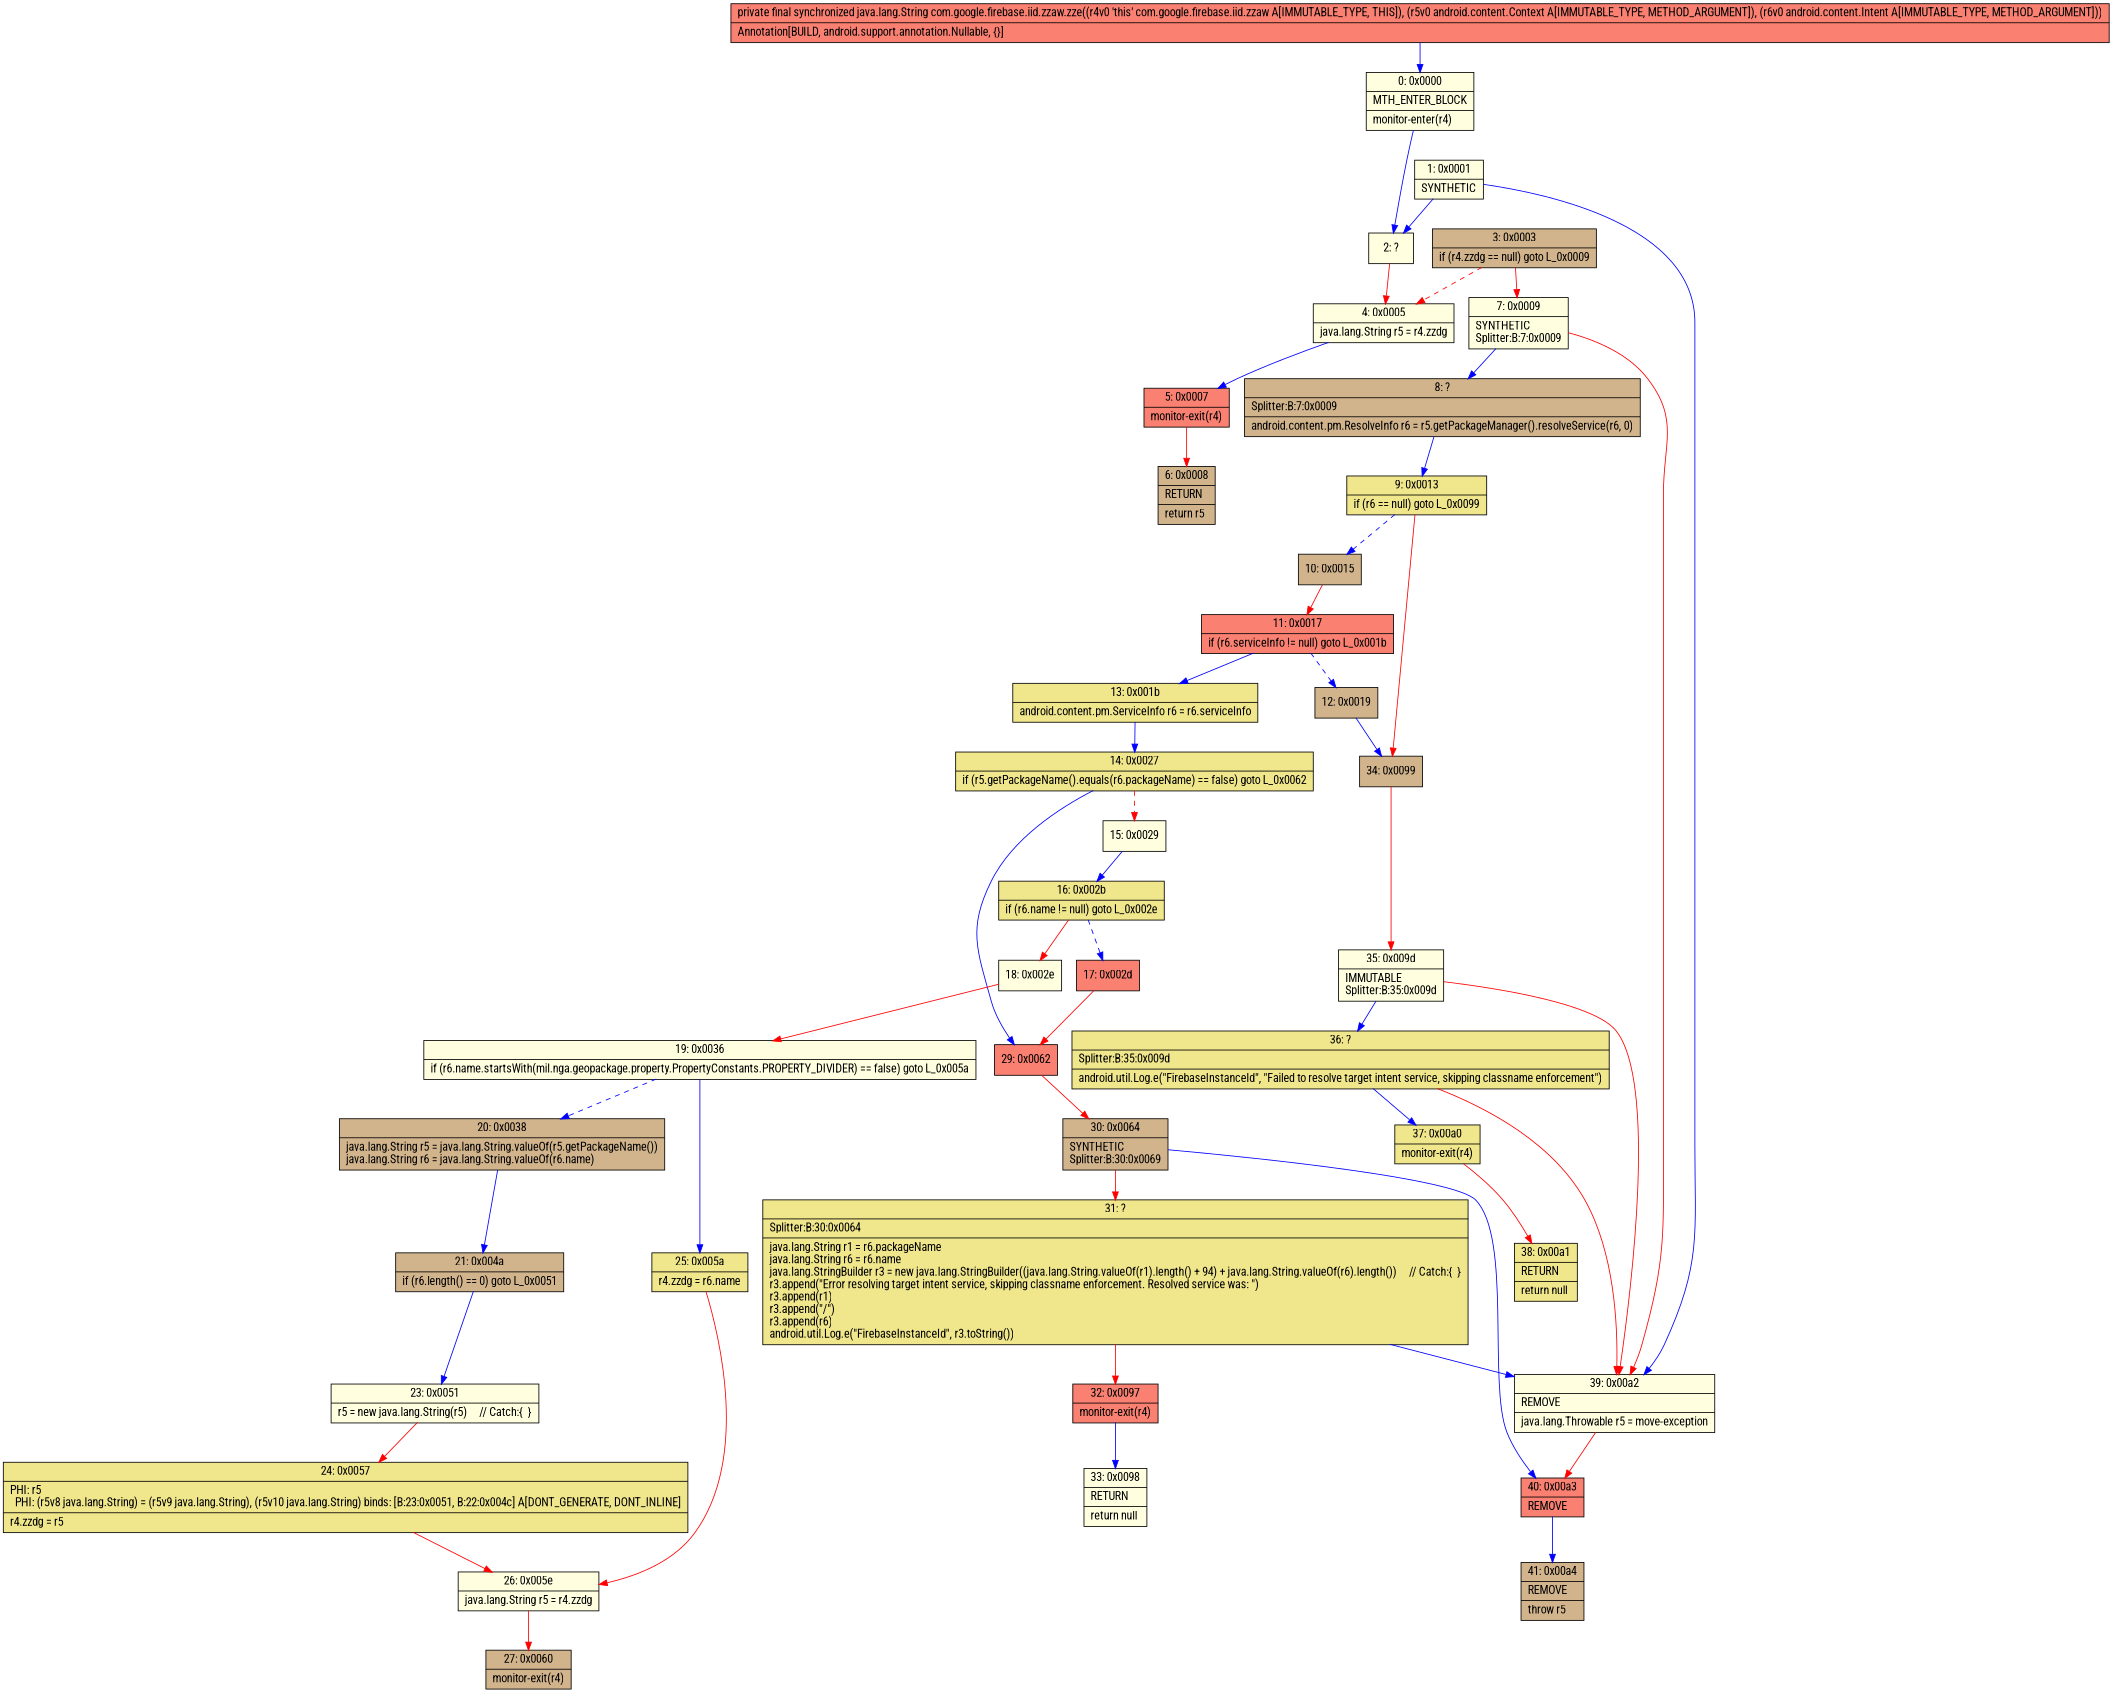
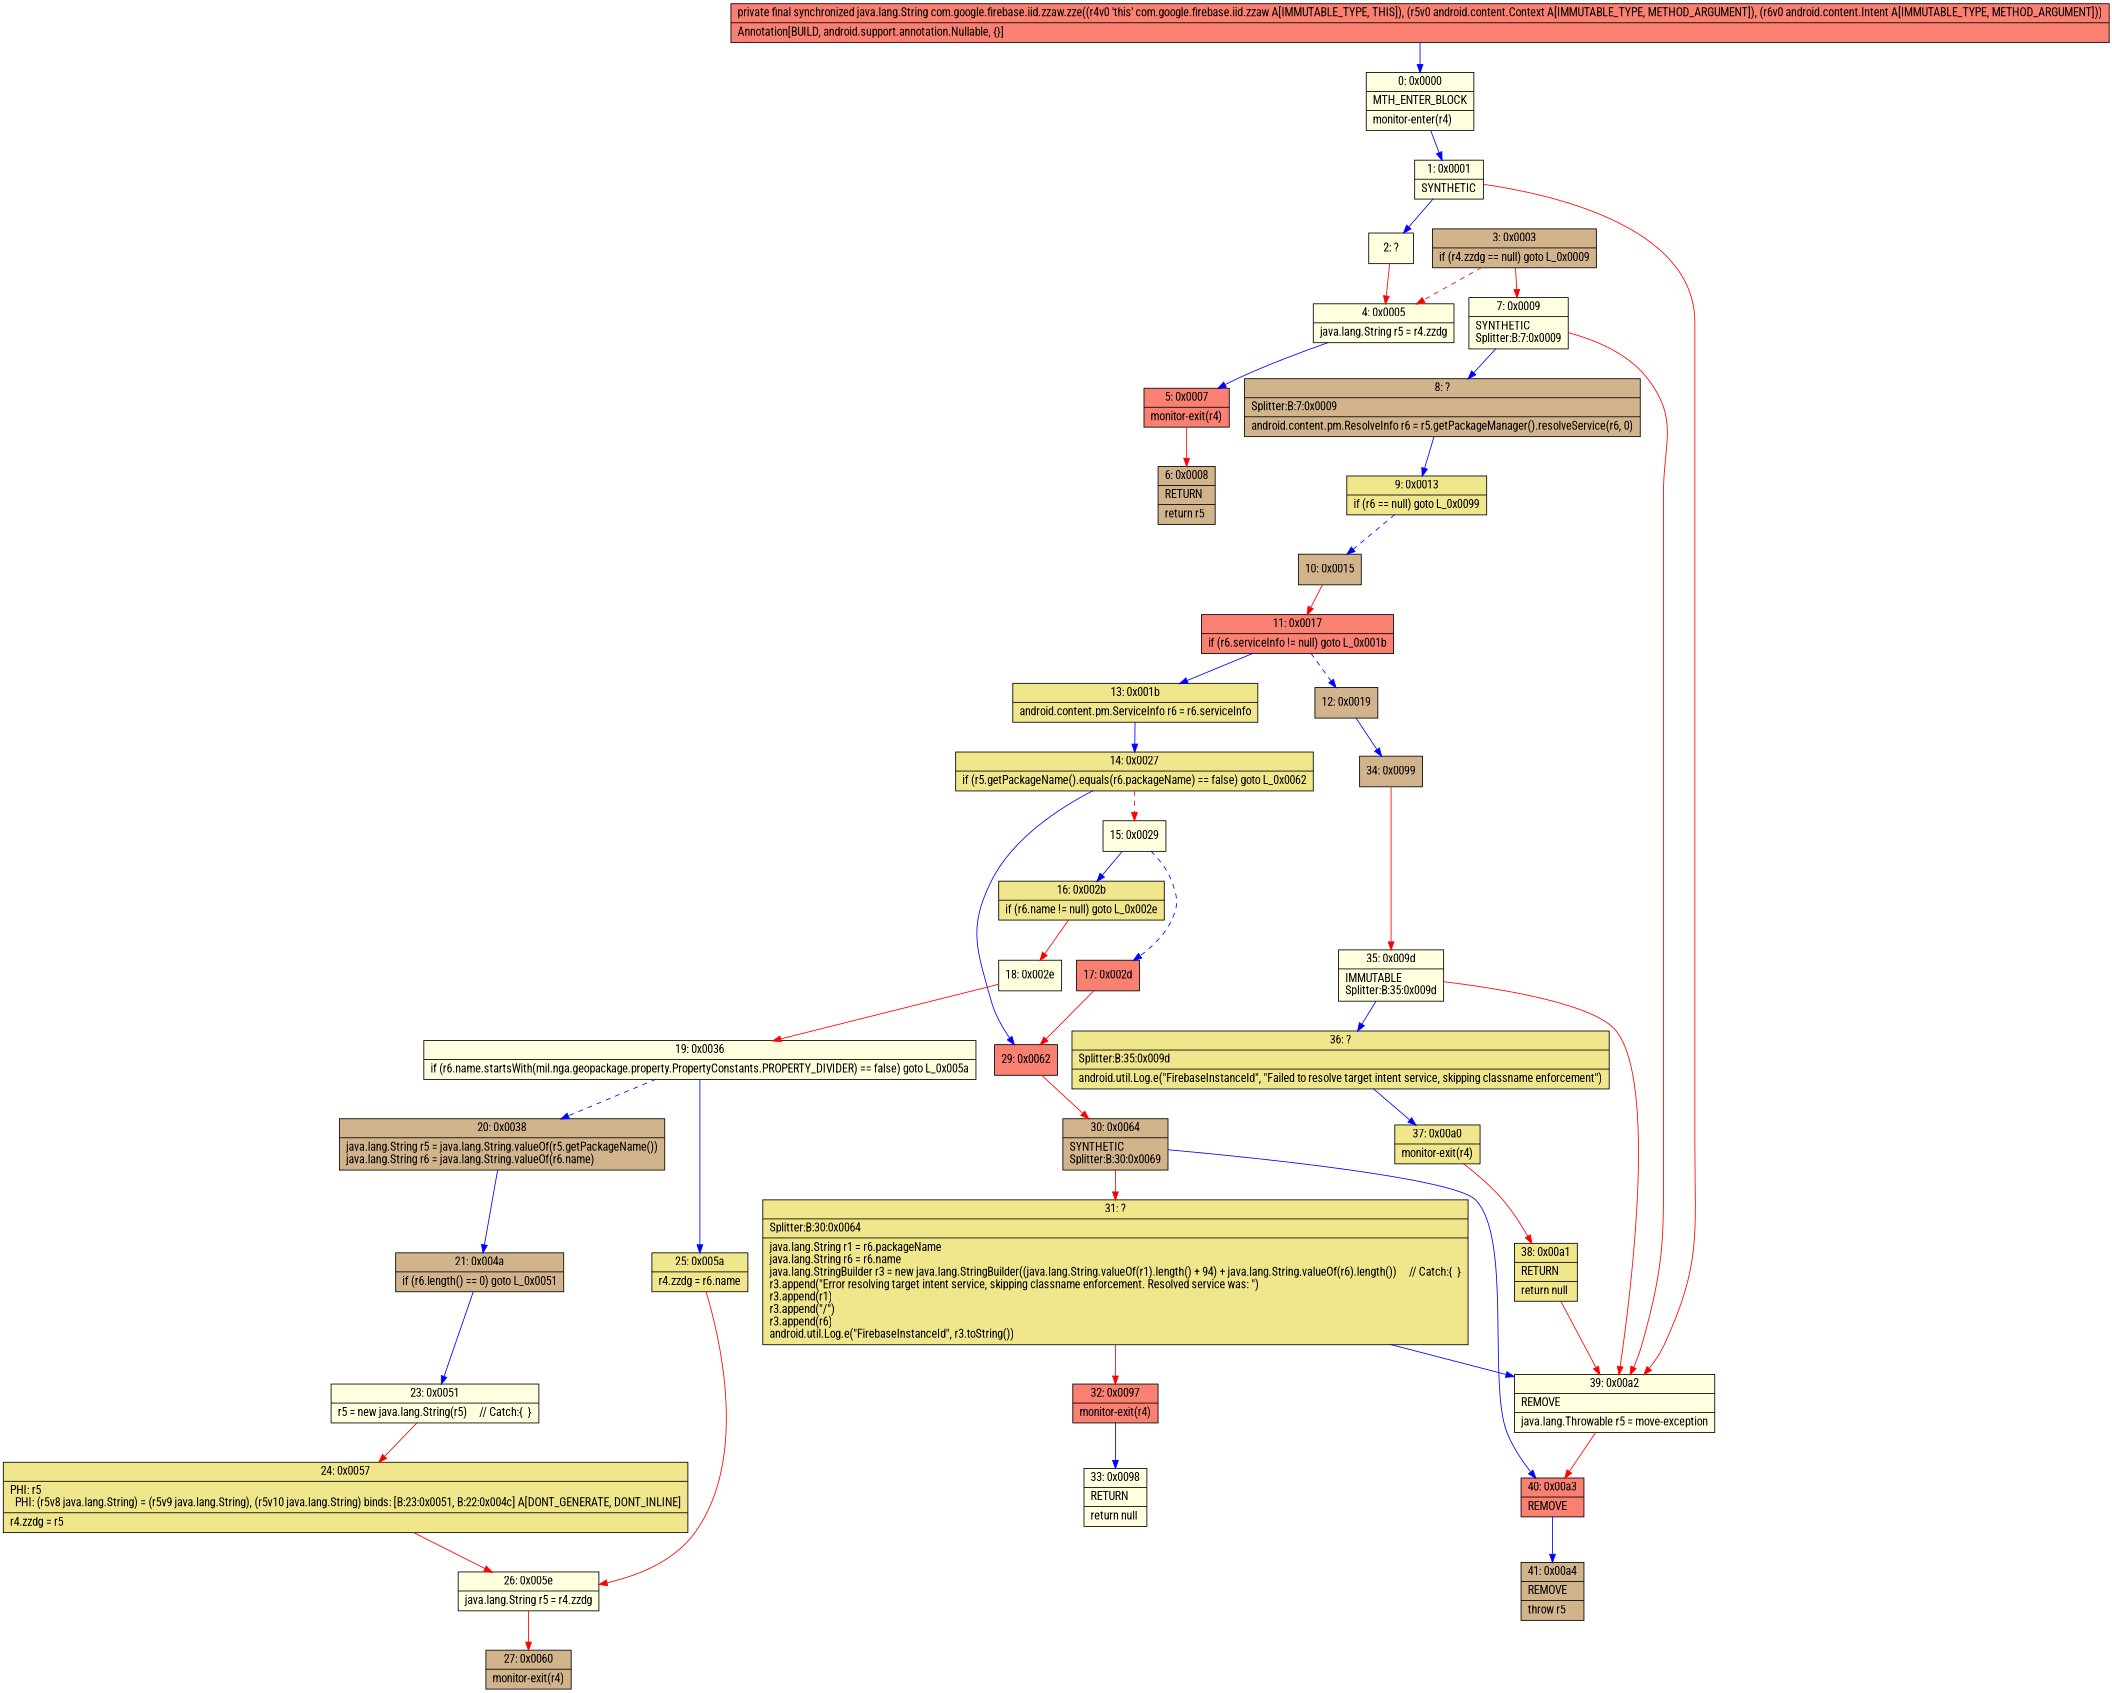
(1403, 177) -> (1435, 141)
(1404, 631) -> none
(1695, 713) -> (1695, 713)
(1094, 936) -> (1176, 906)
(1580, 1193) -> (1578, 1334)
